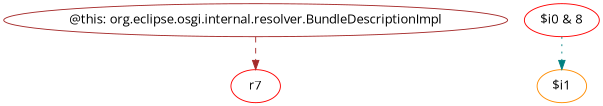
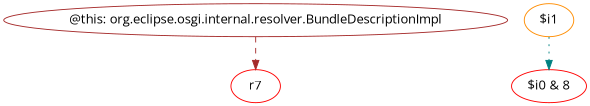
(562, 49) -> (549, 49)
